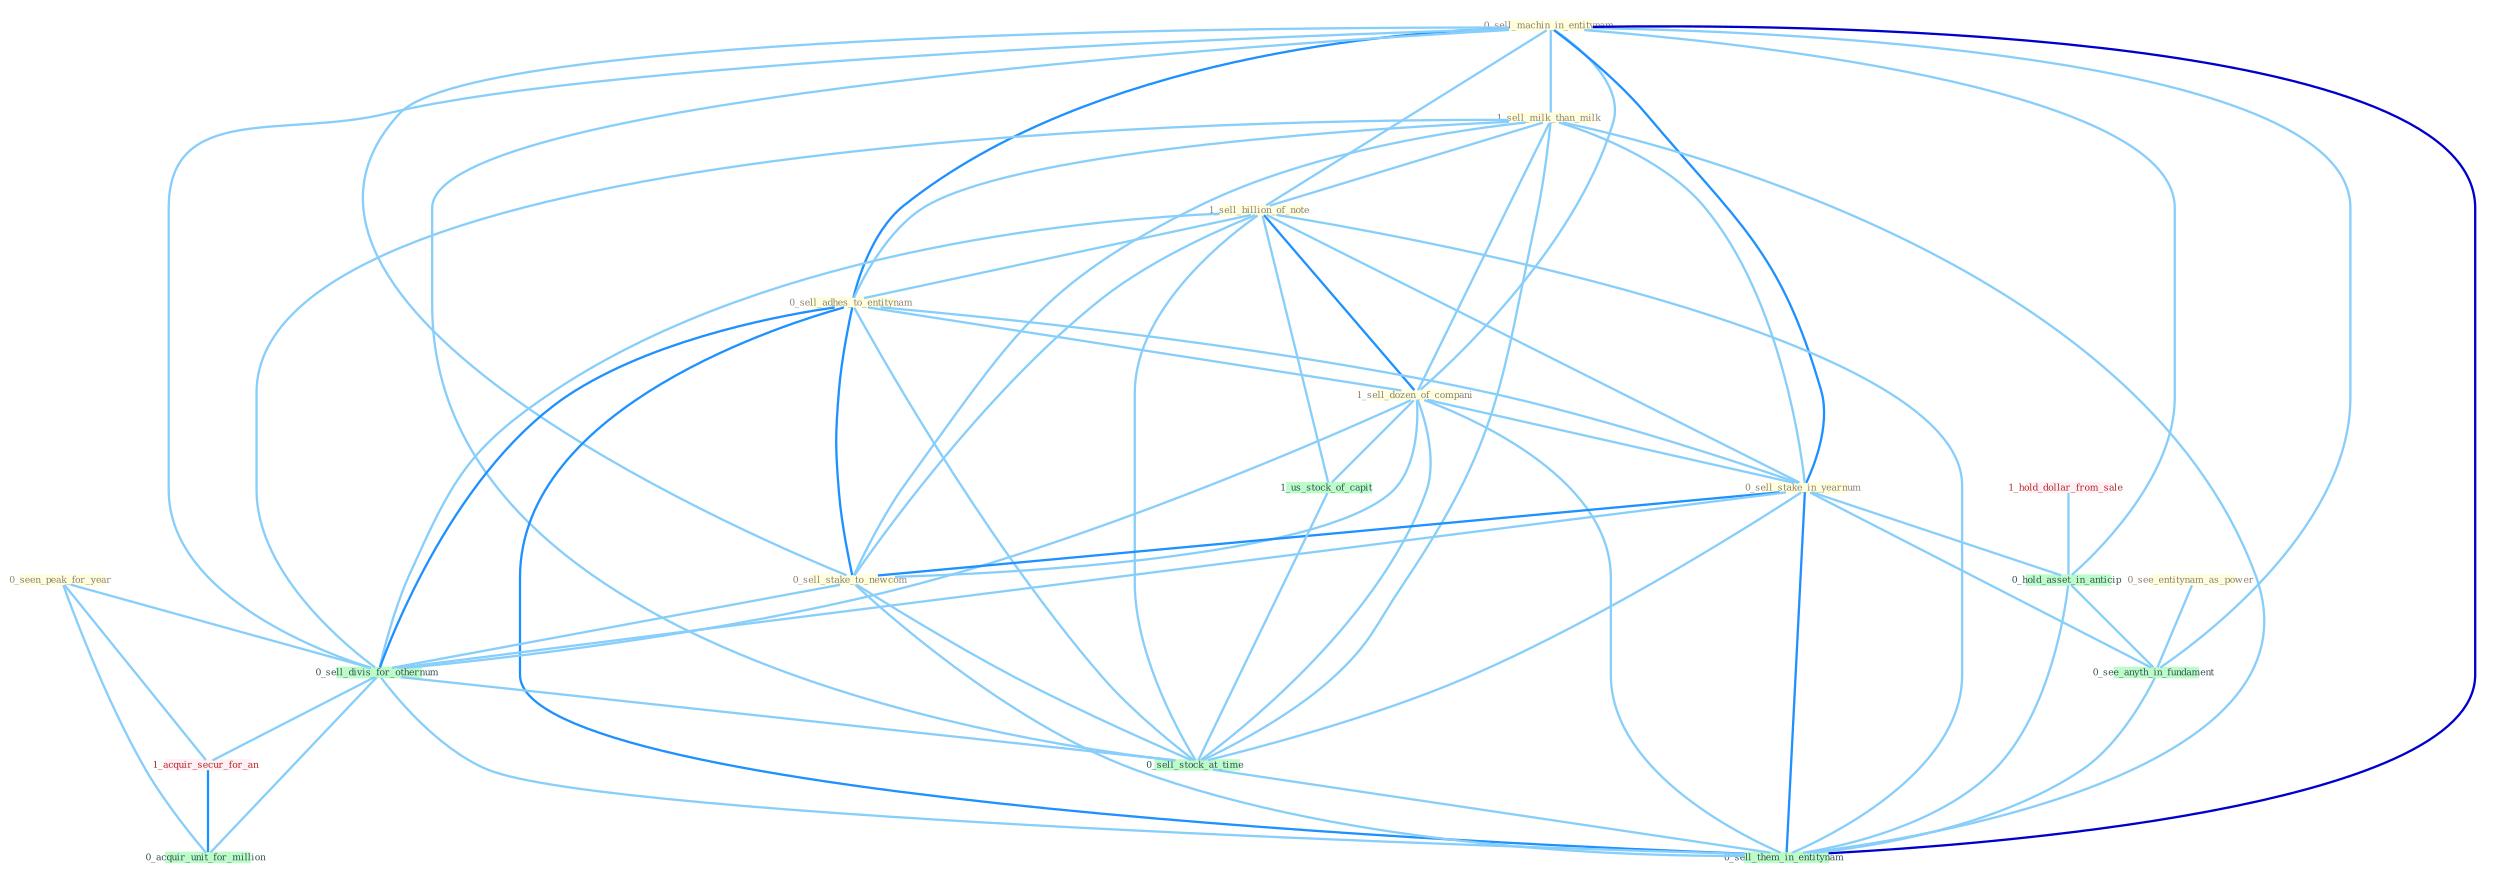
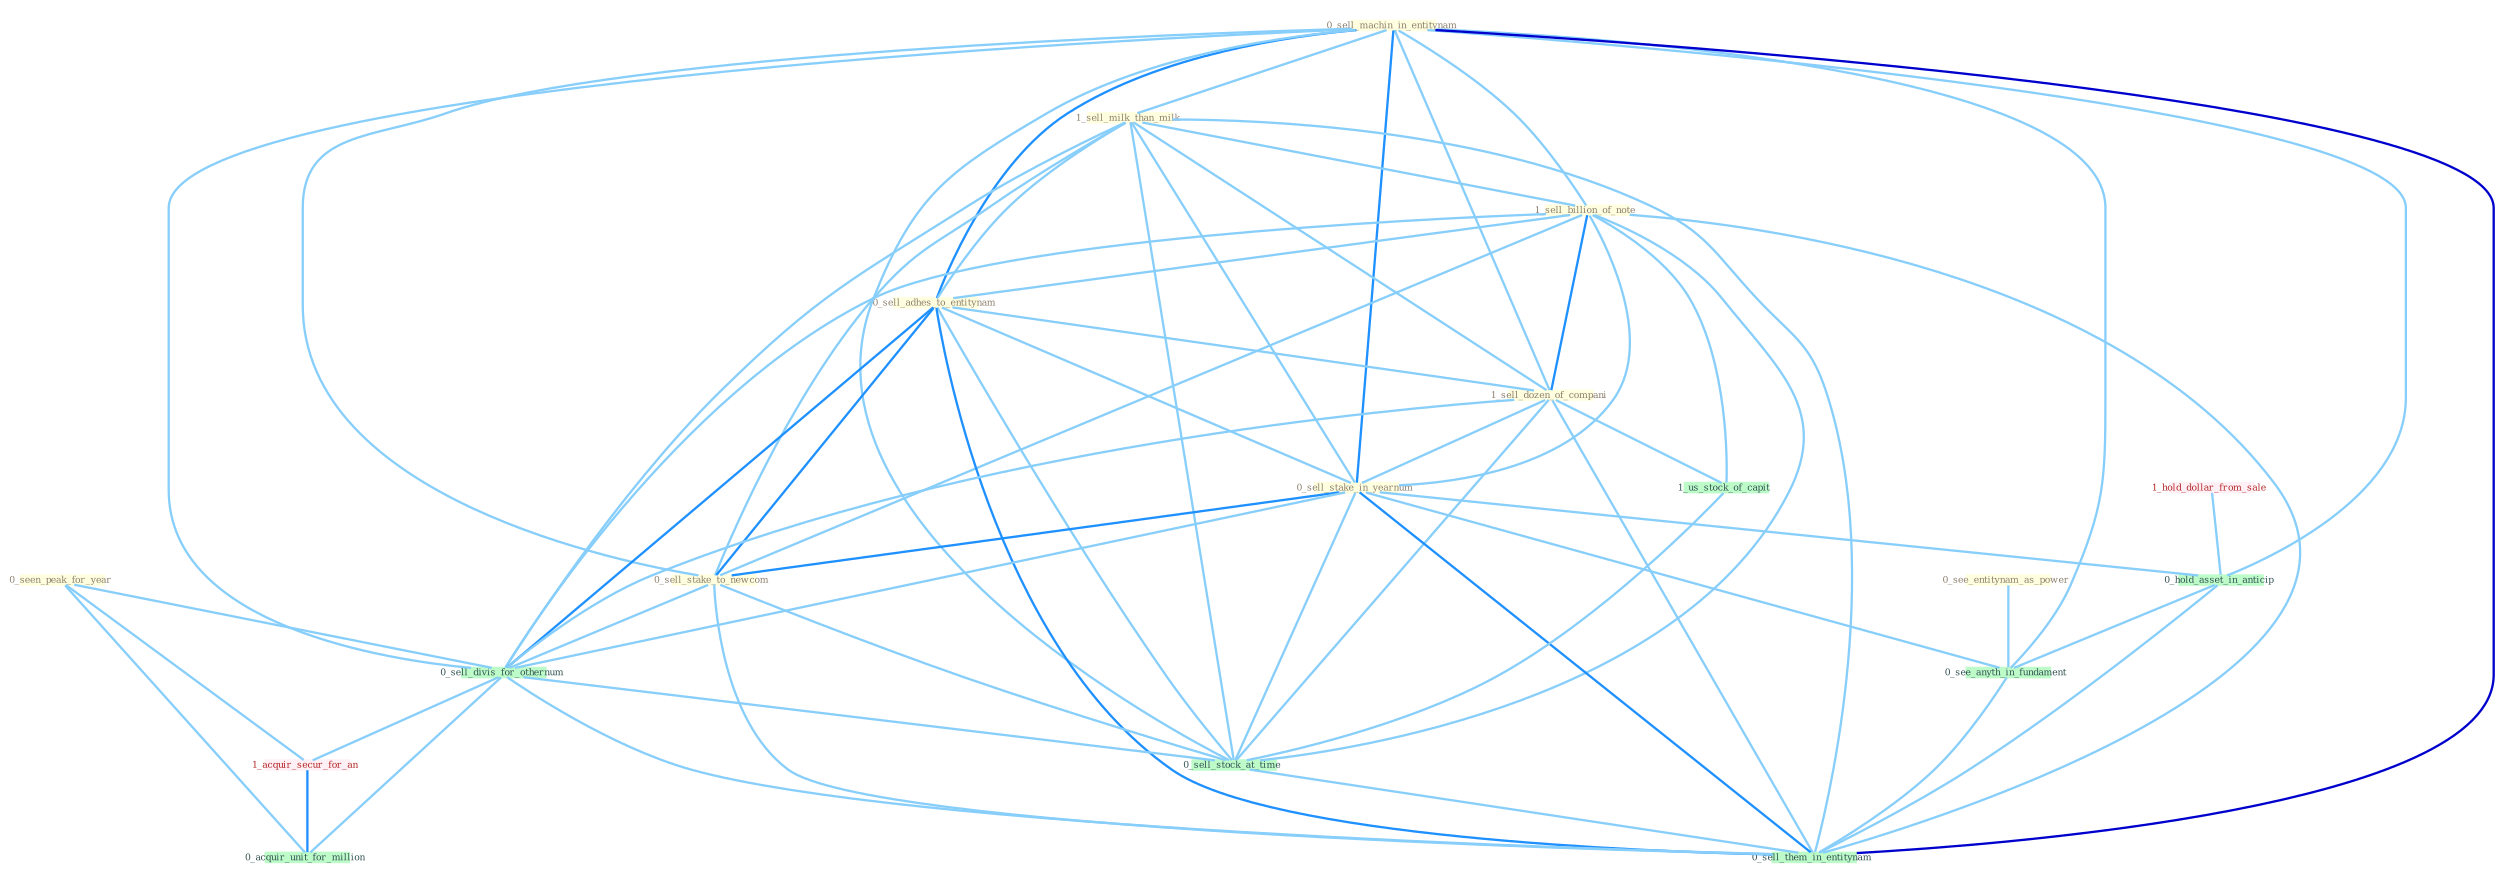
(1344, 518) -> none
